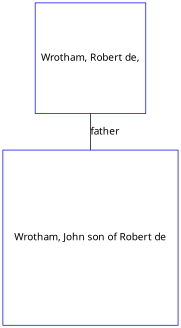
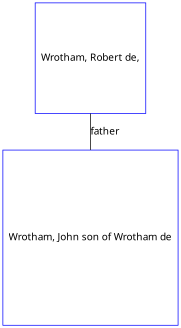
(90, 238) -> (90, 238)
